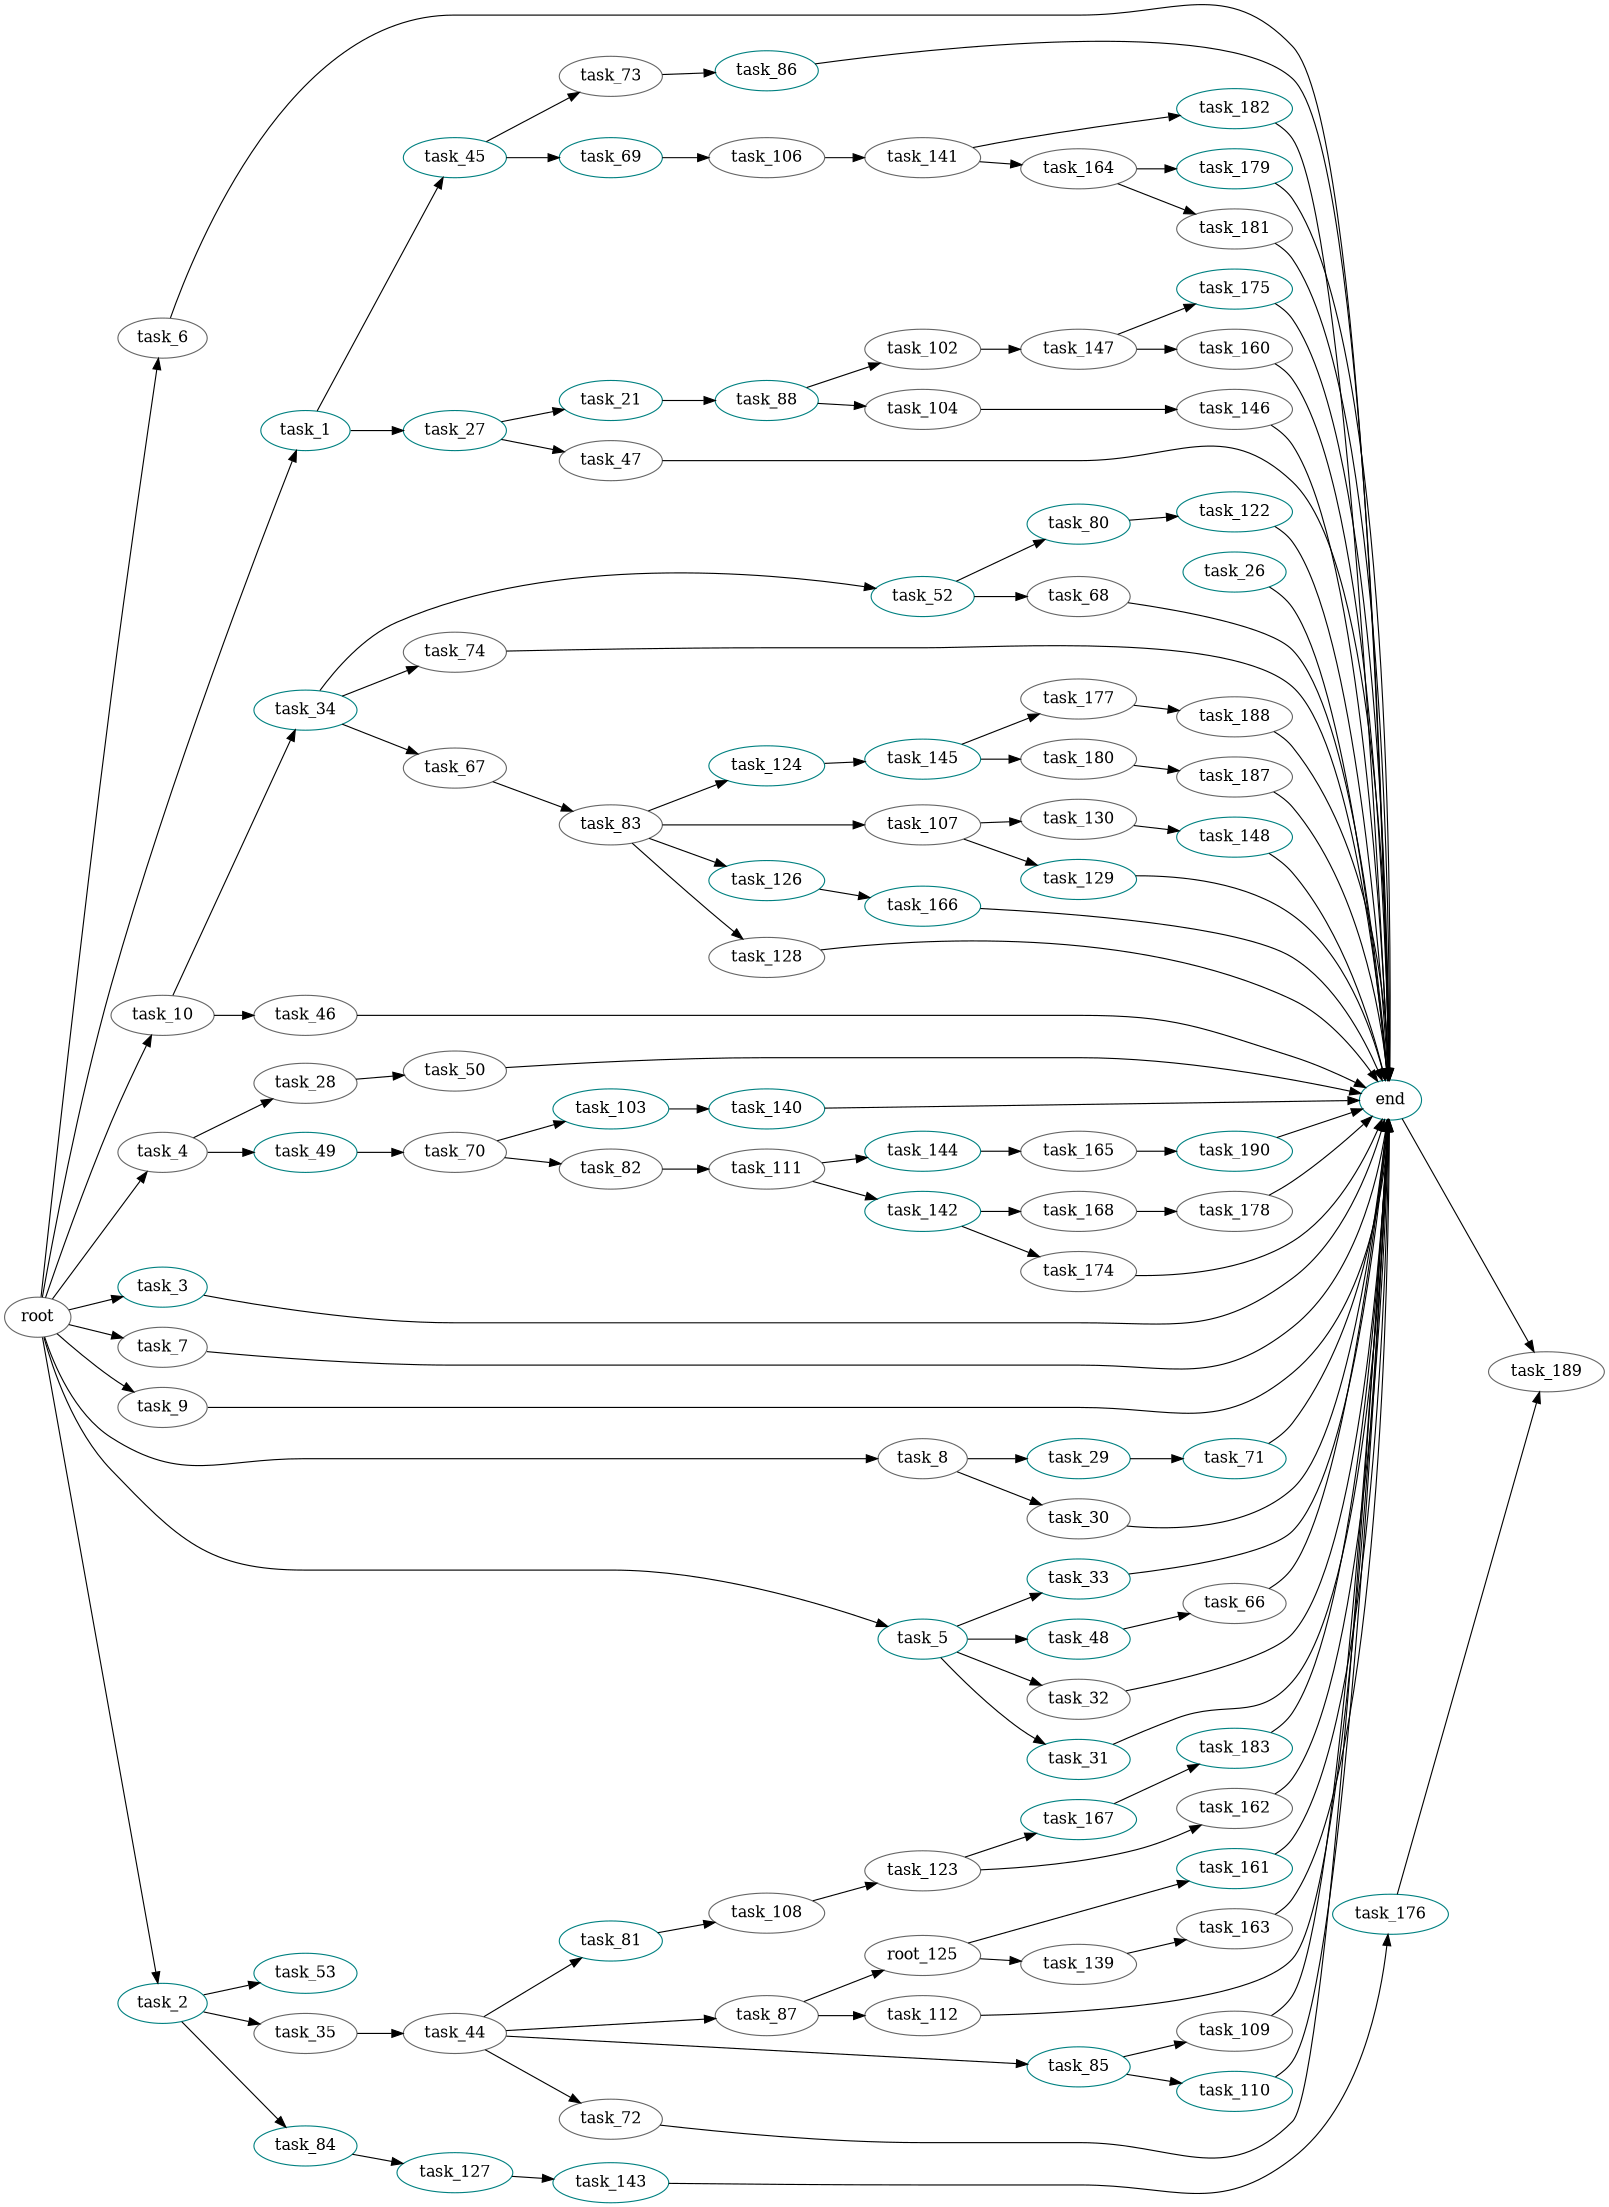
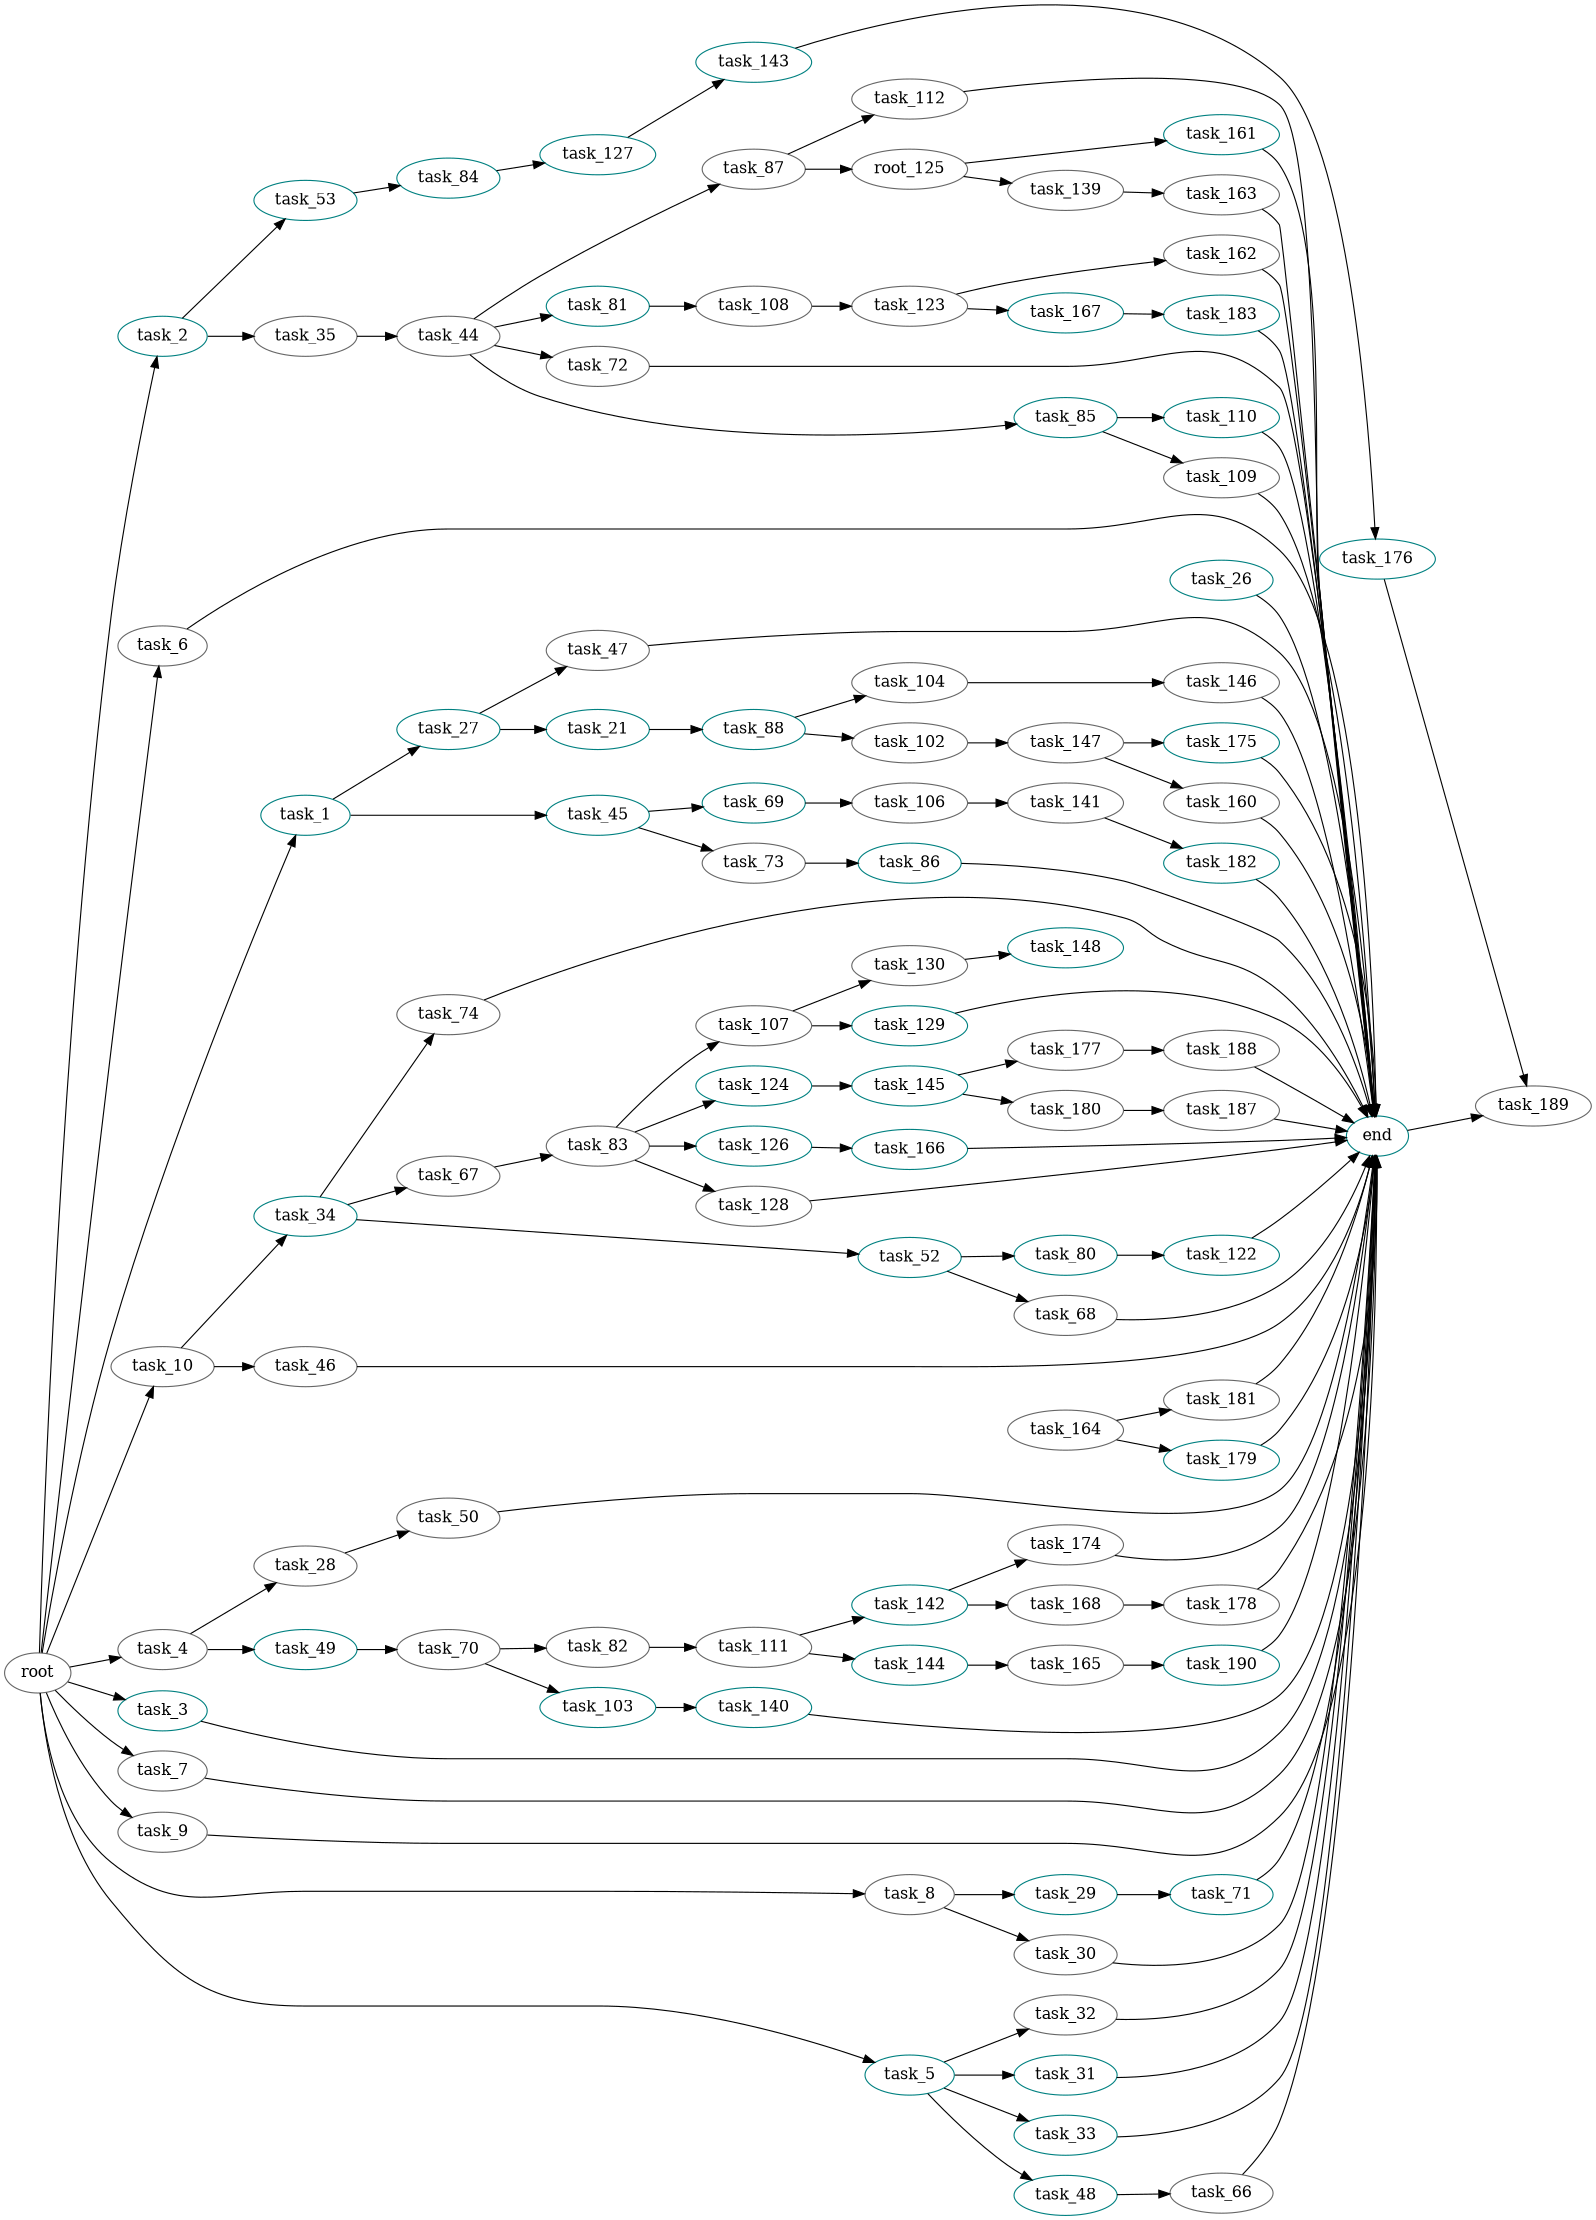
(995, 163) -> none
(1342, 952) -> none
(230, 2070) -> (371, 190)
